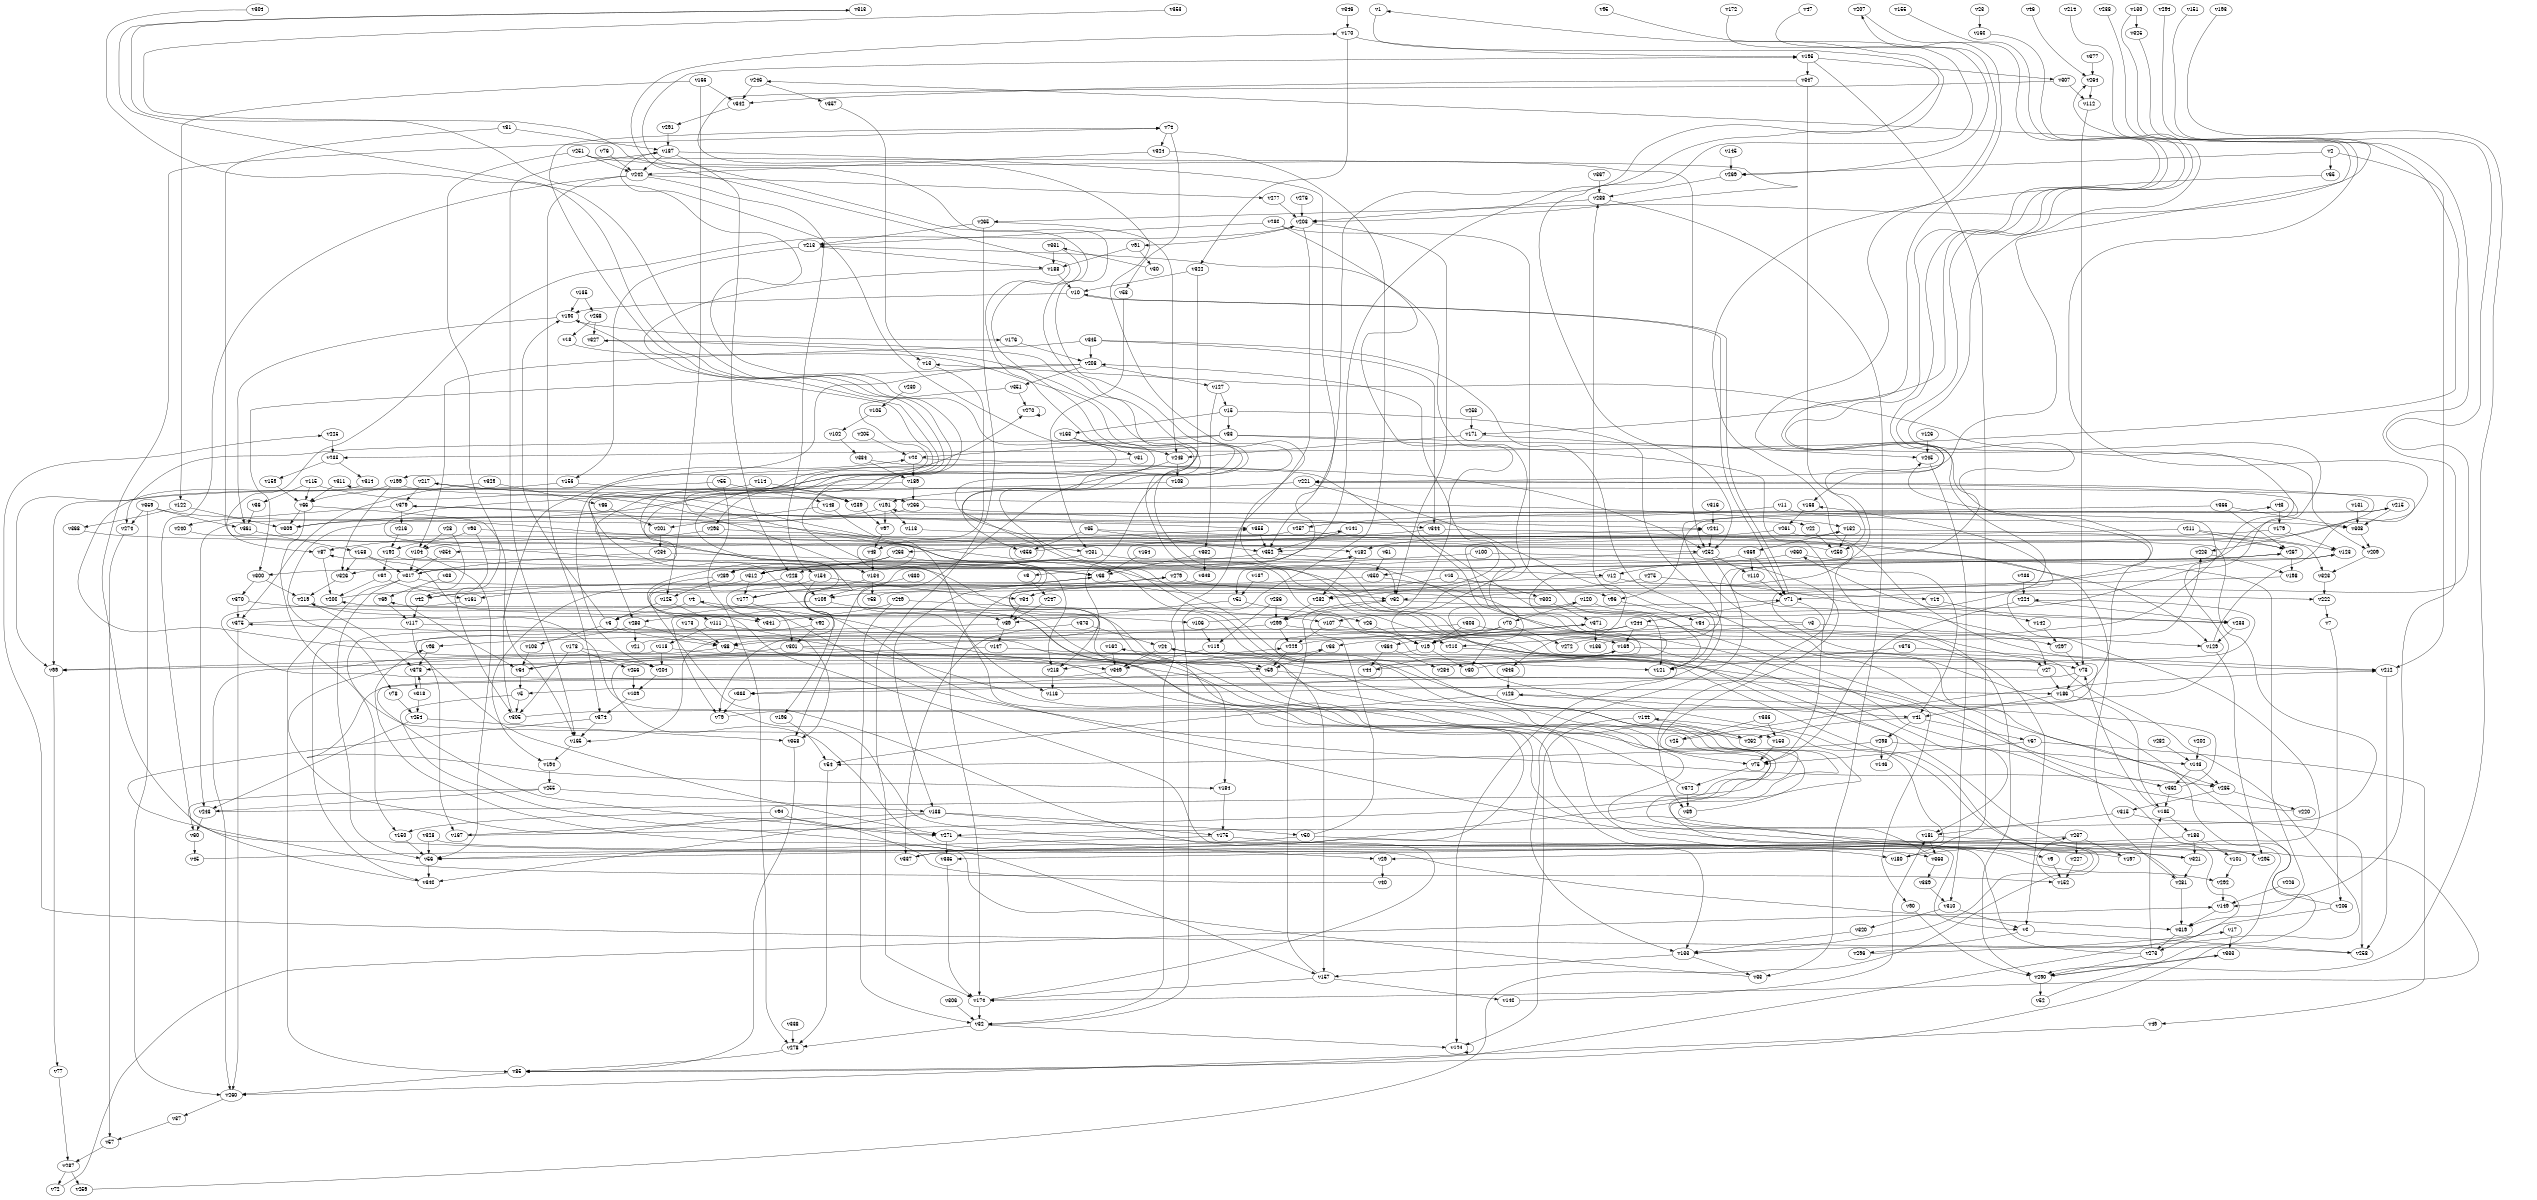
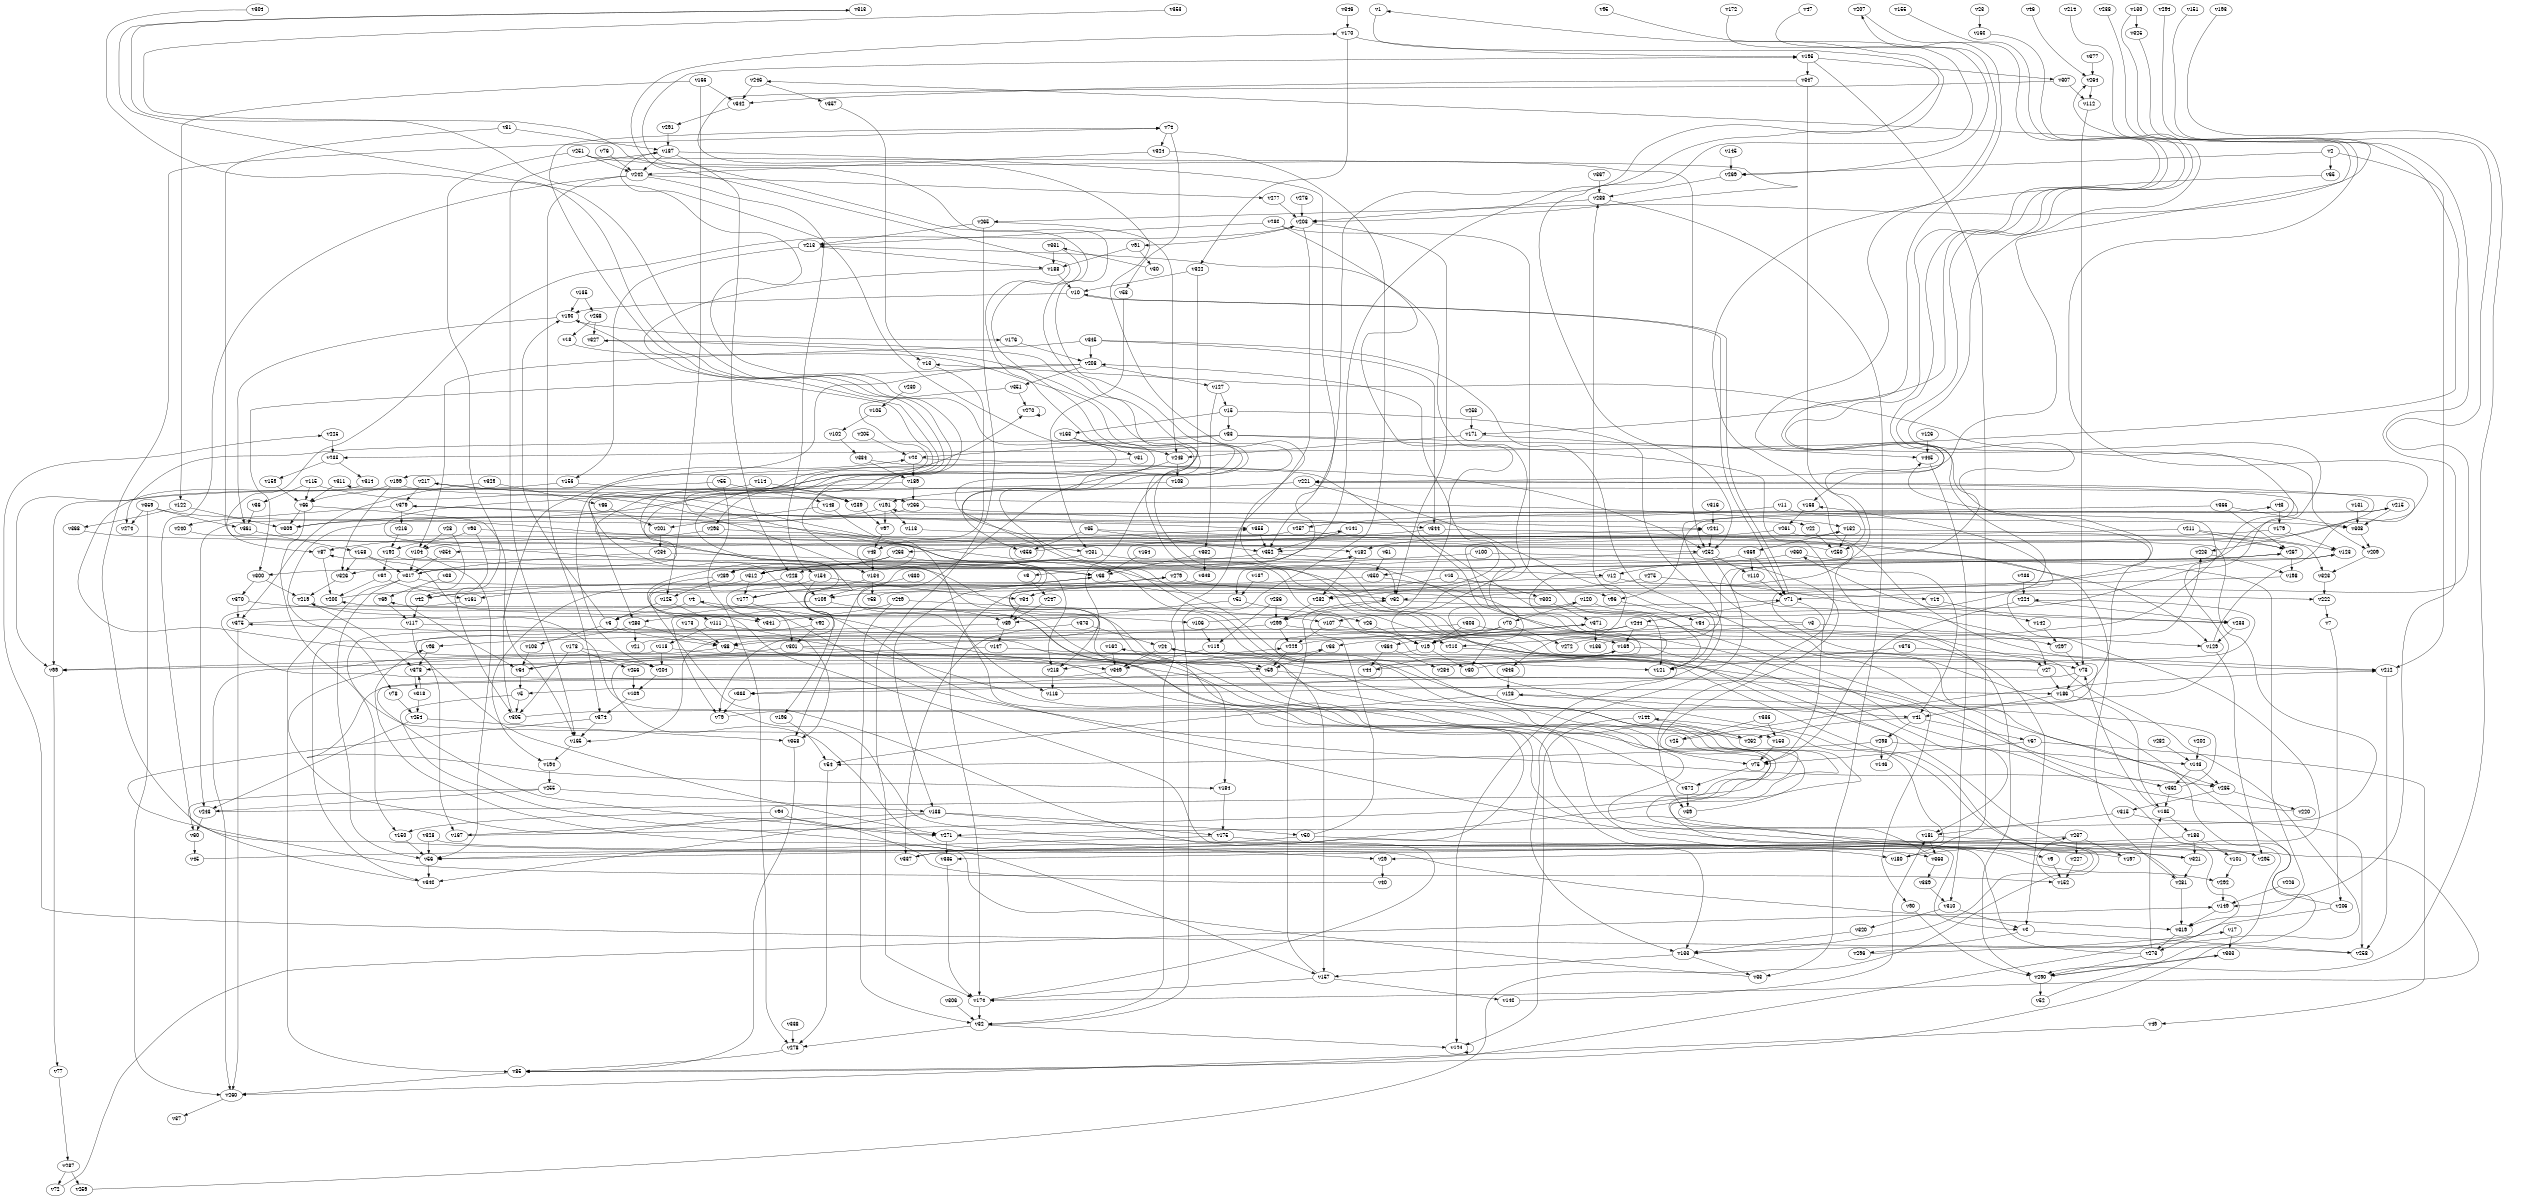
(1927, 458) -> (1927, 458)
(110, 1143) -> none
